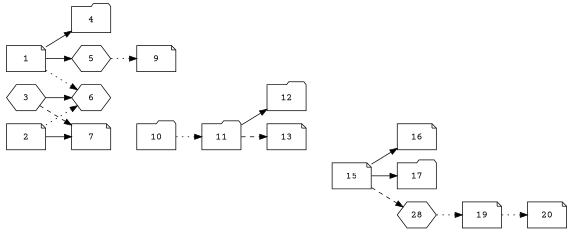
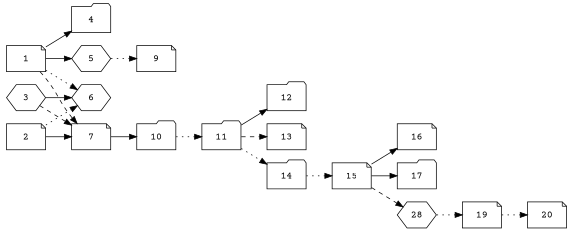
none -> (56, 93)
none -> (120, 137)
none -> (287, 176)
